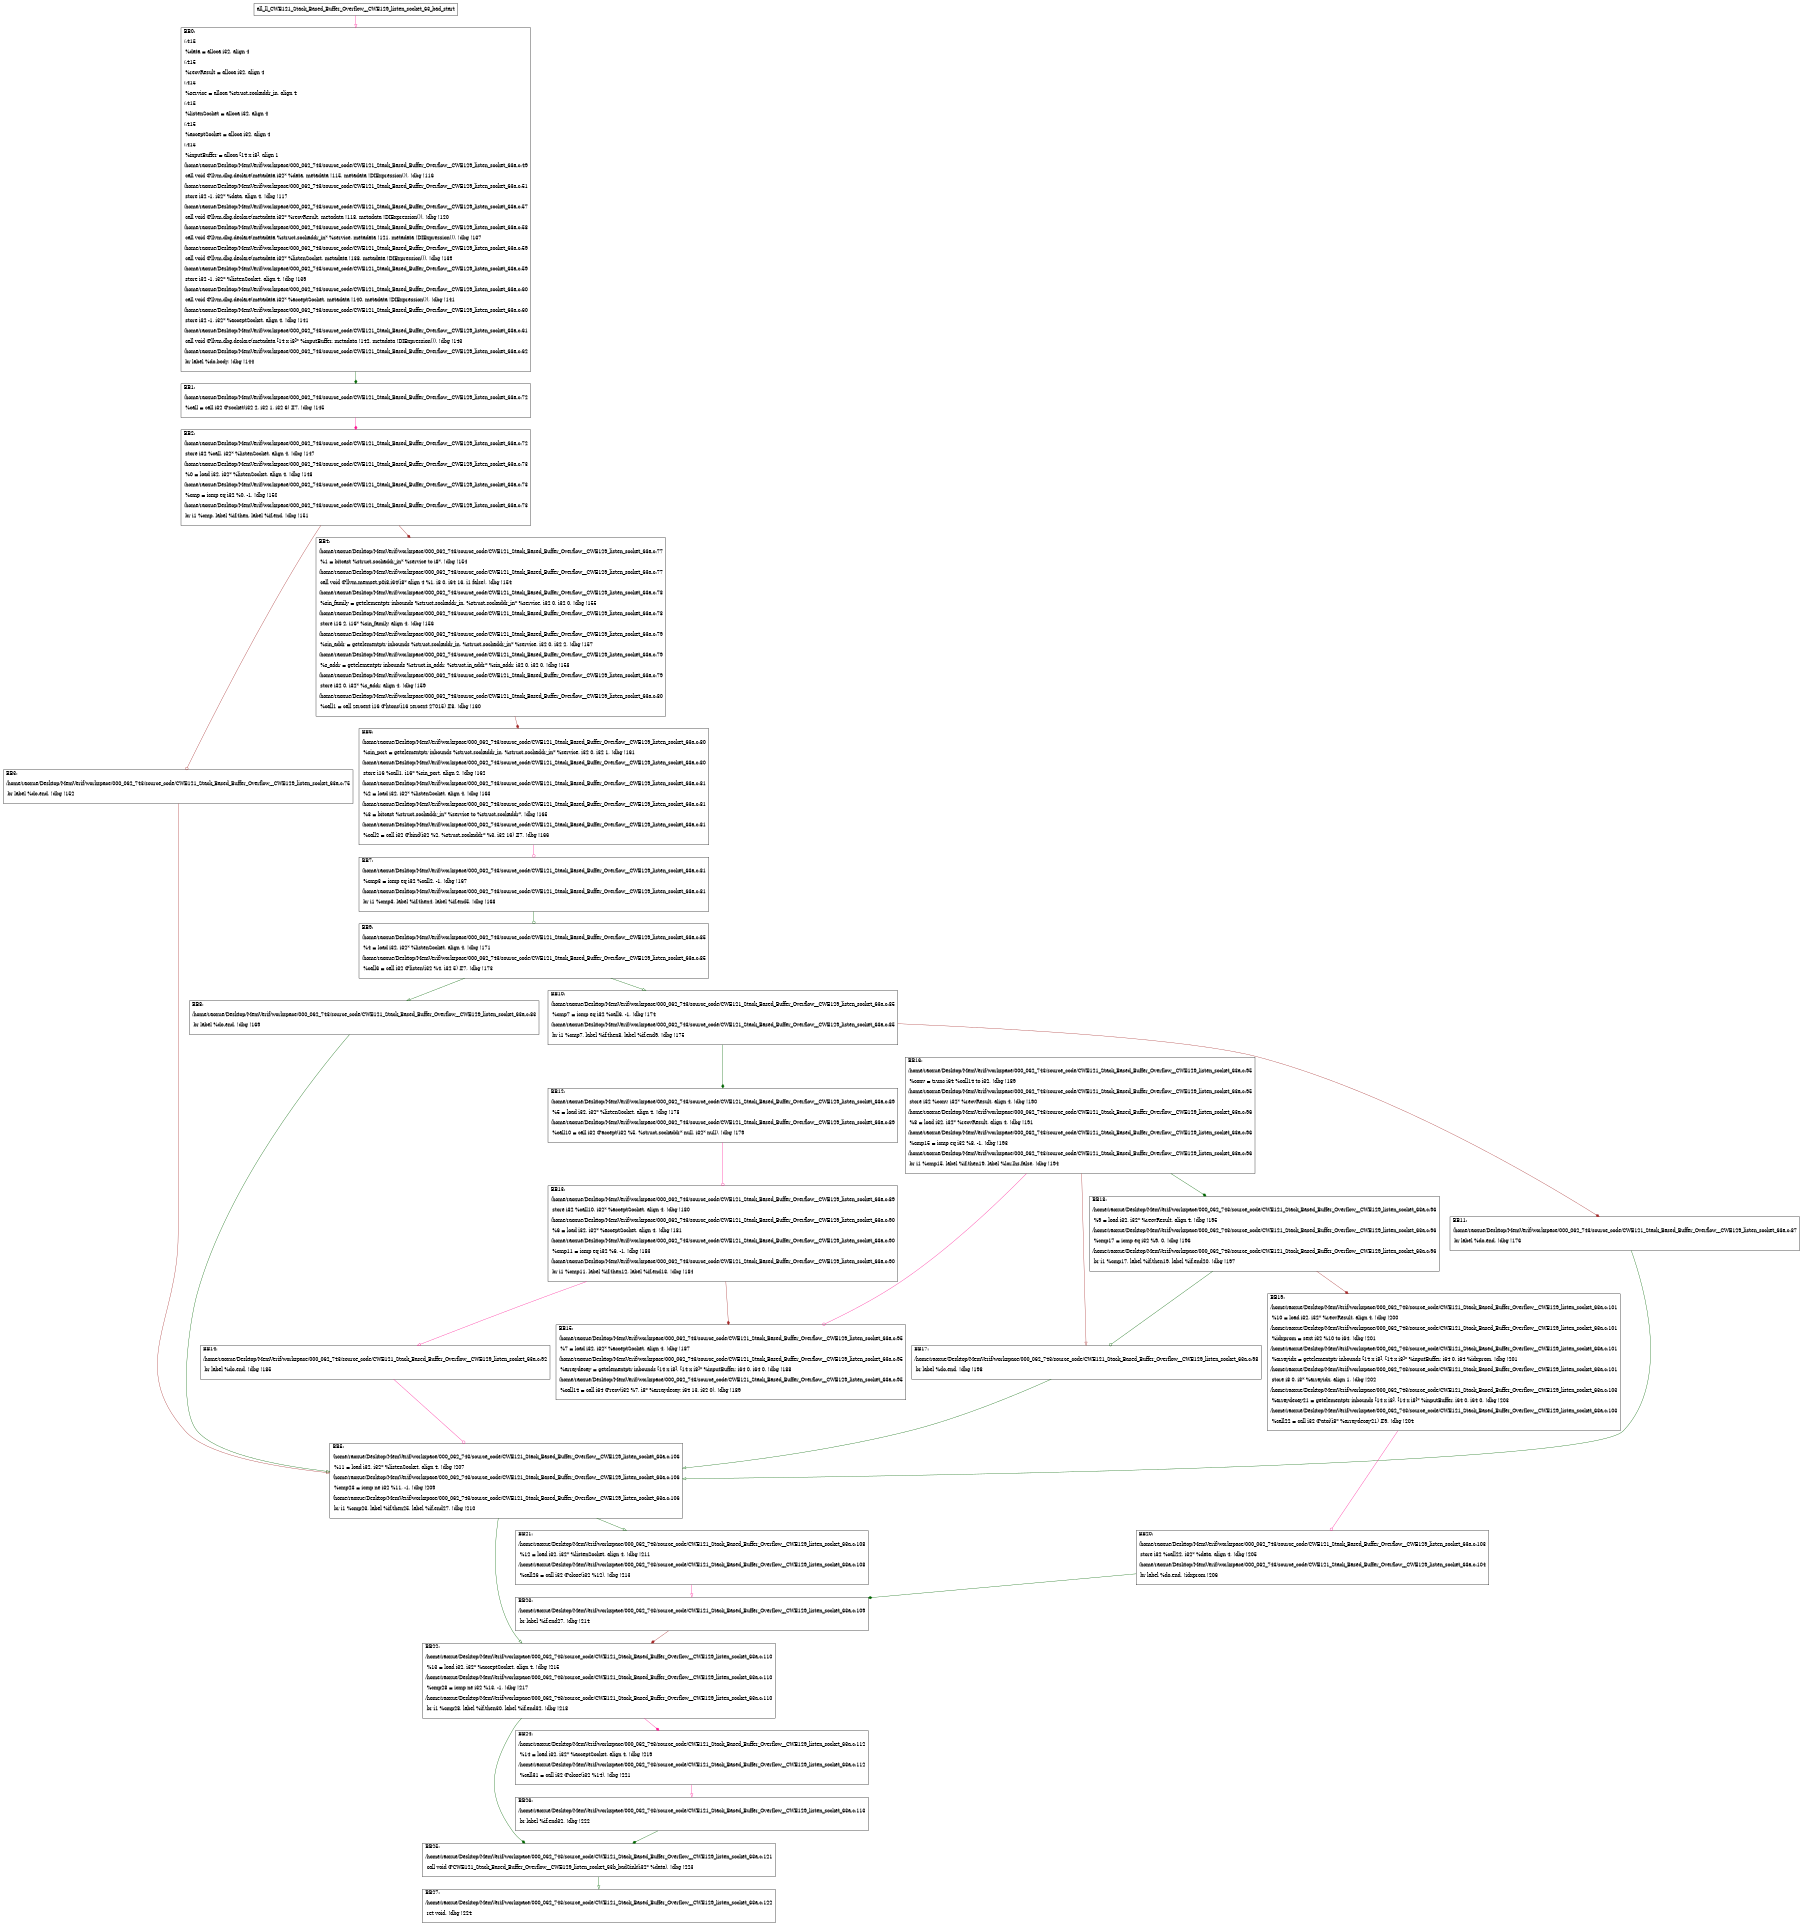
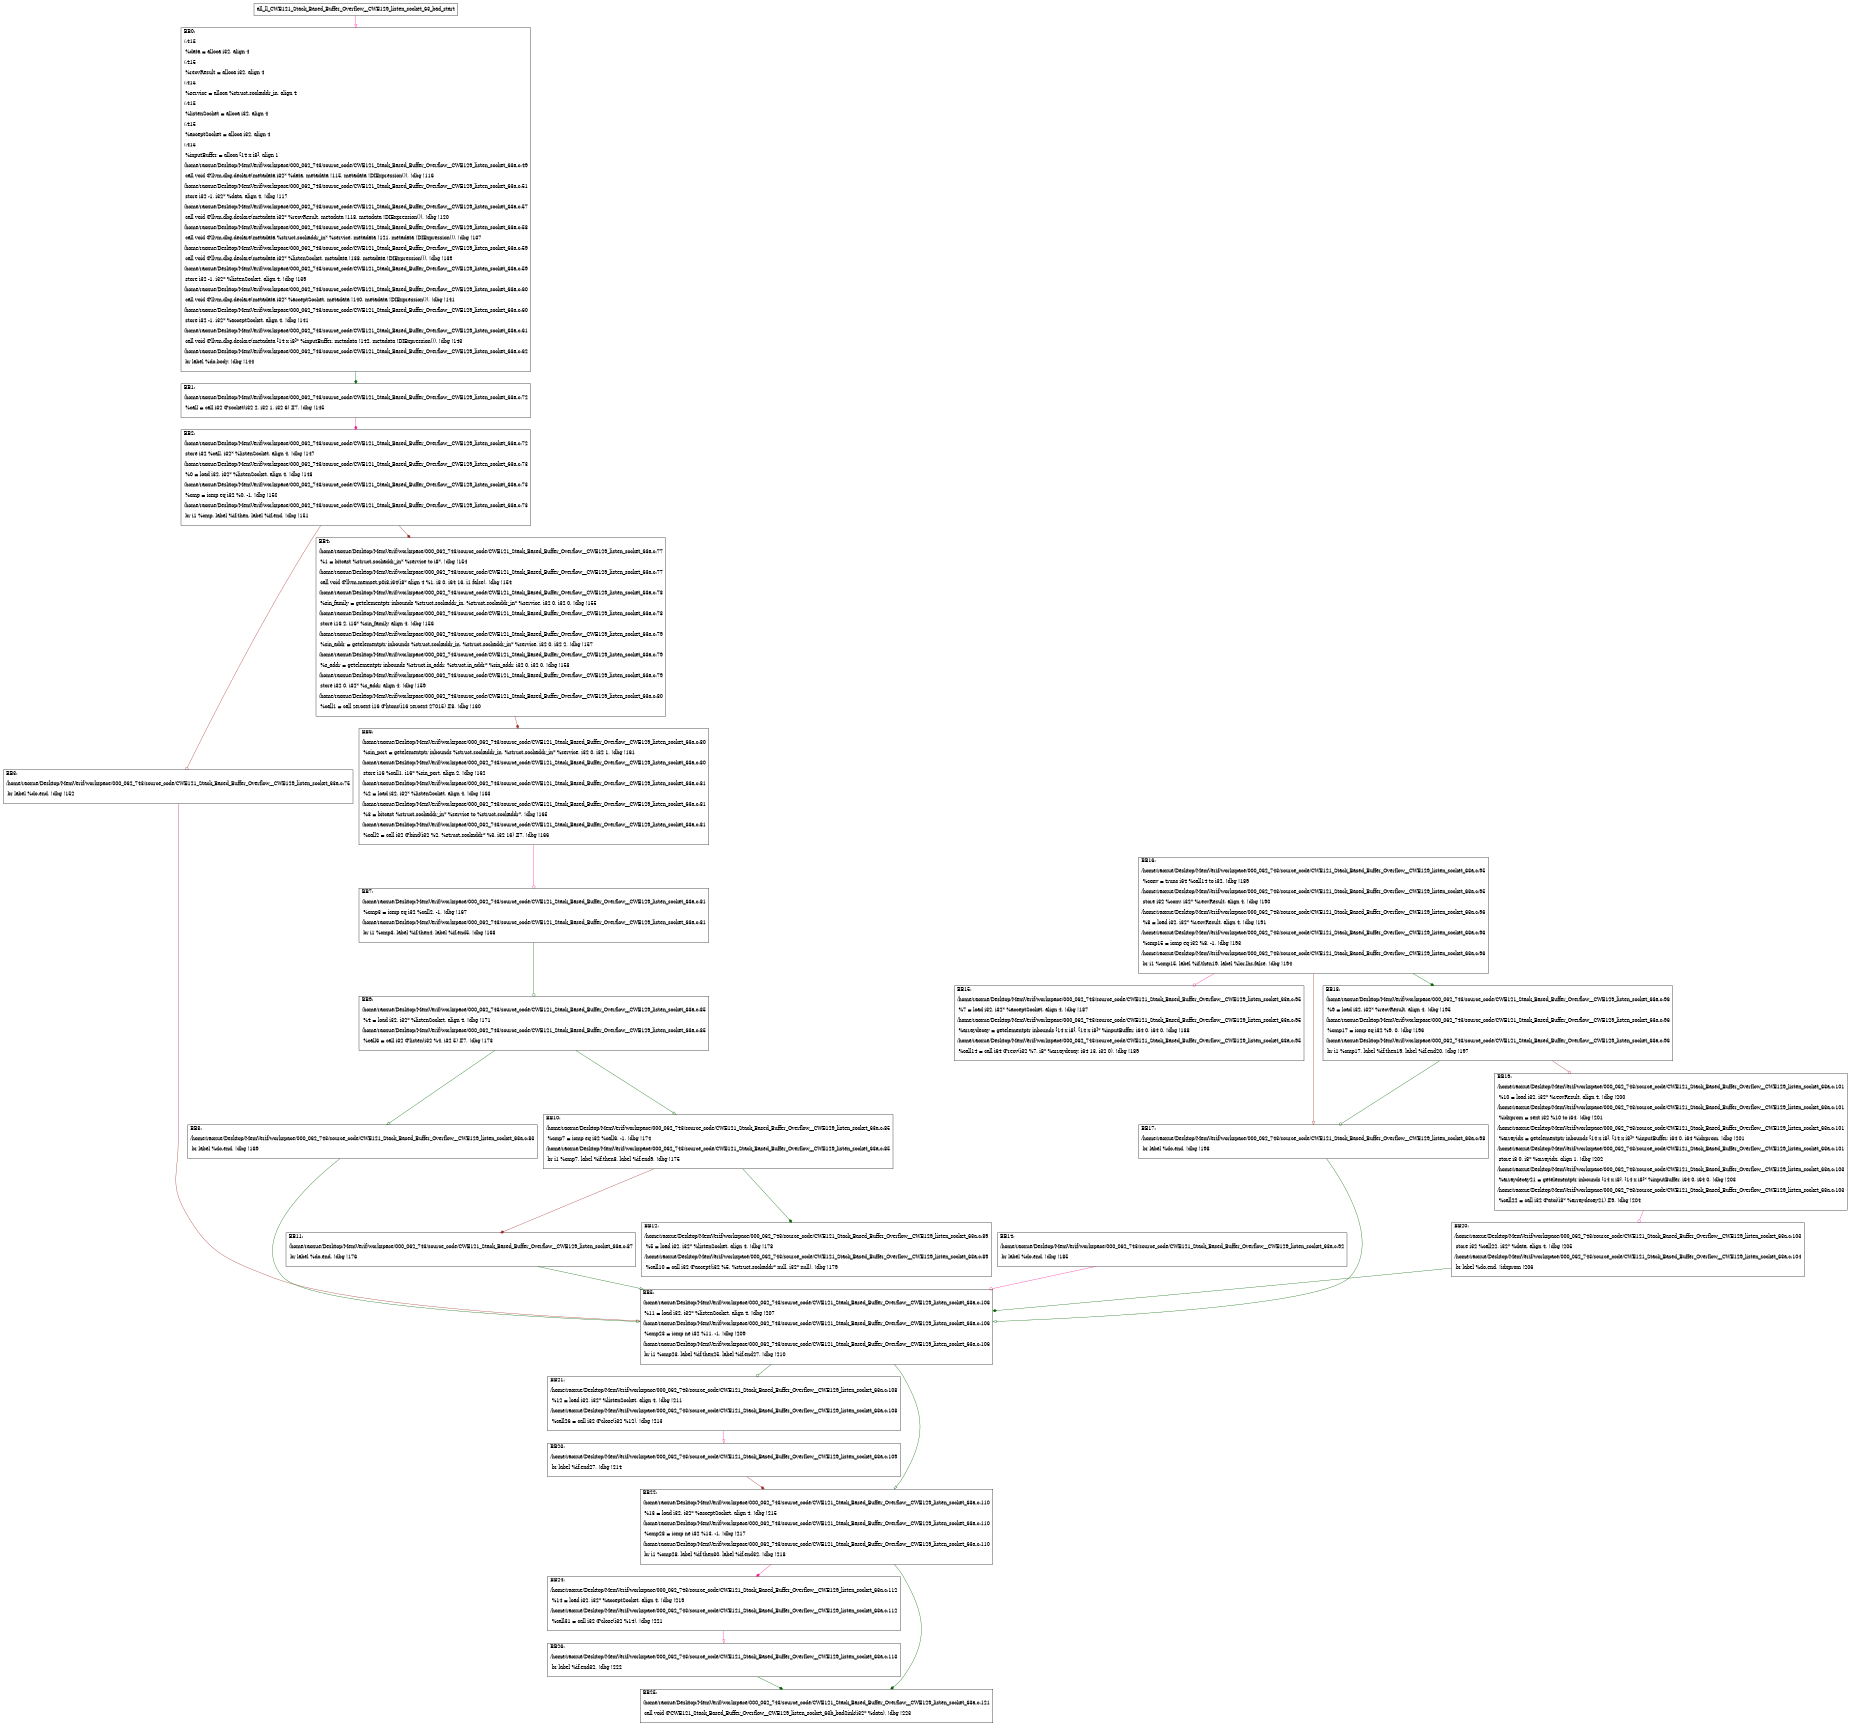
(723, 1234) -> none
(1331, 1281) -> (1560, 1066)
(610, 1524) -> (765, 1369)
(1004, 1586) -> (1224, 1290)
(599, 1906) -> none
